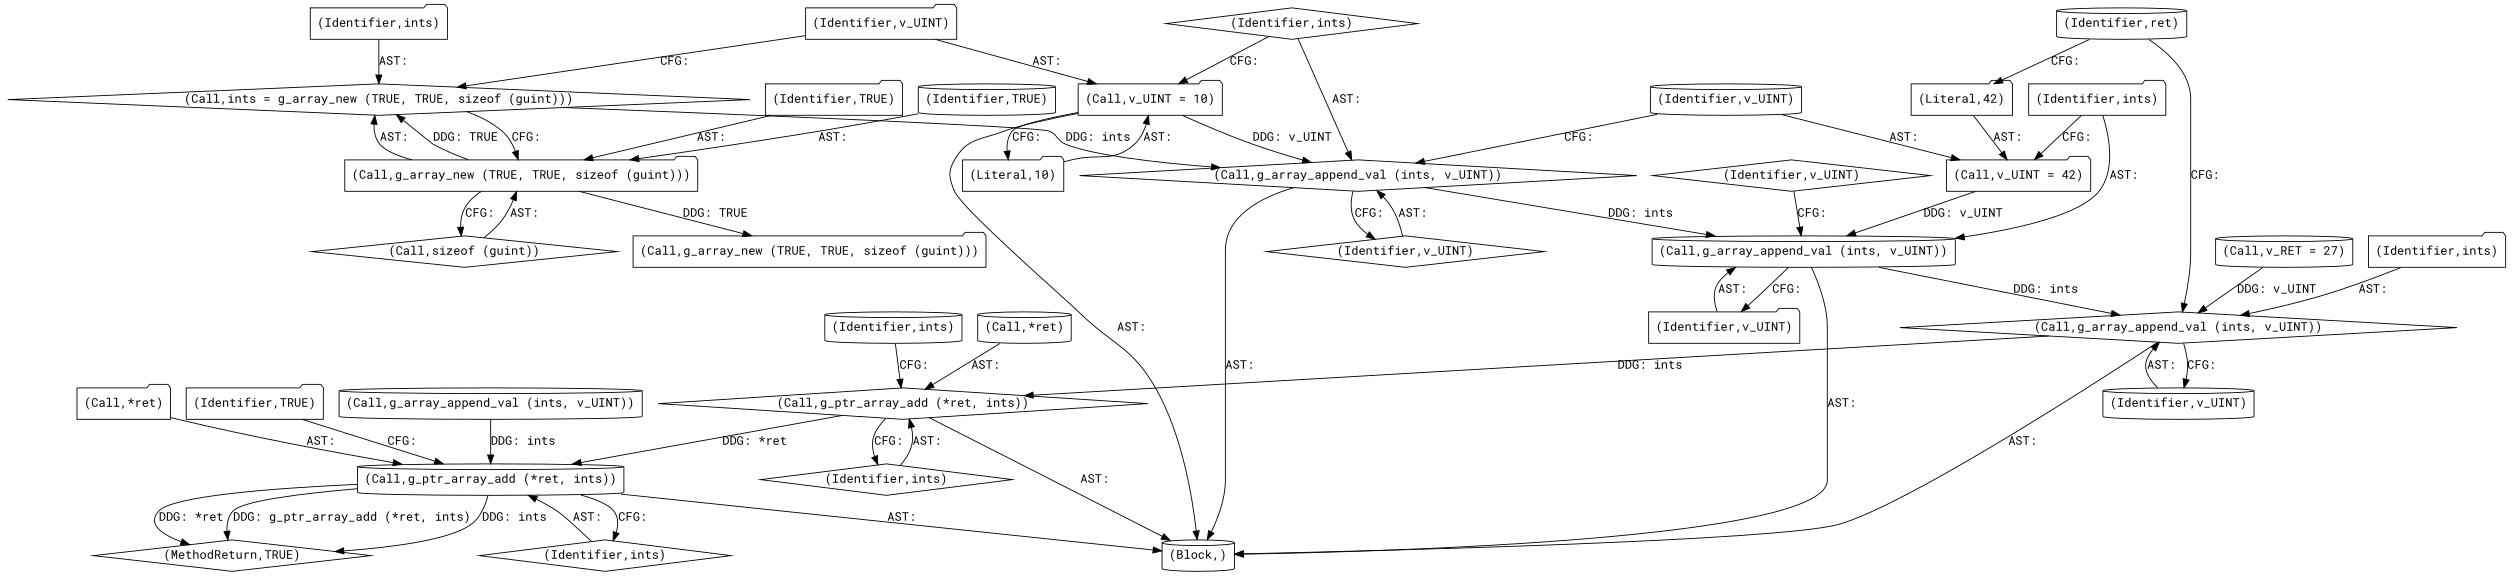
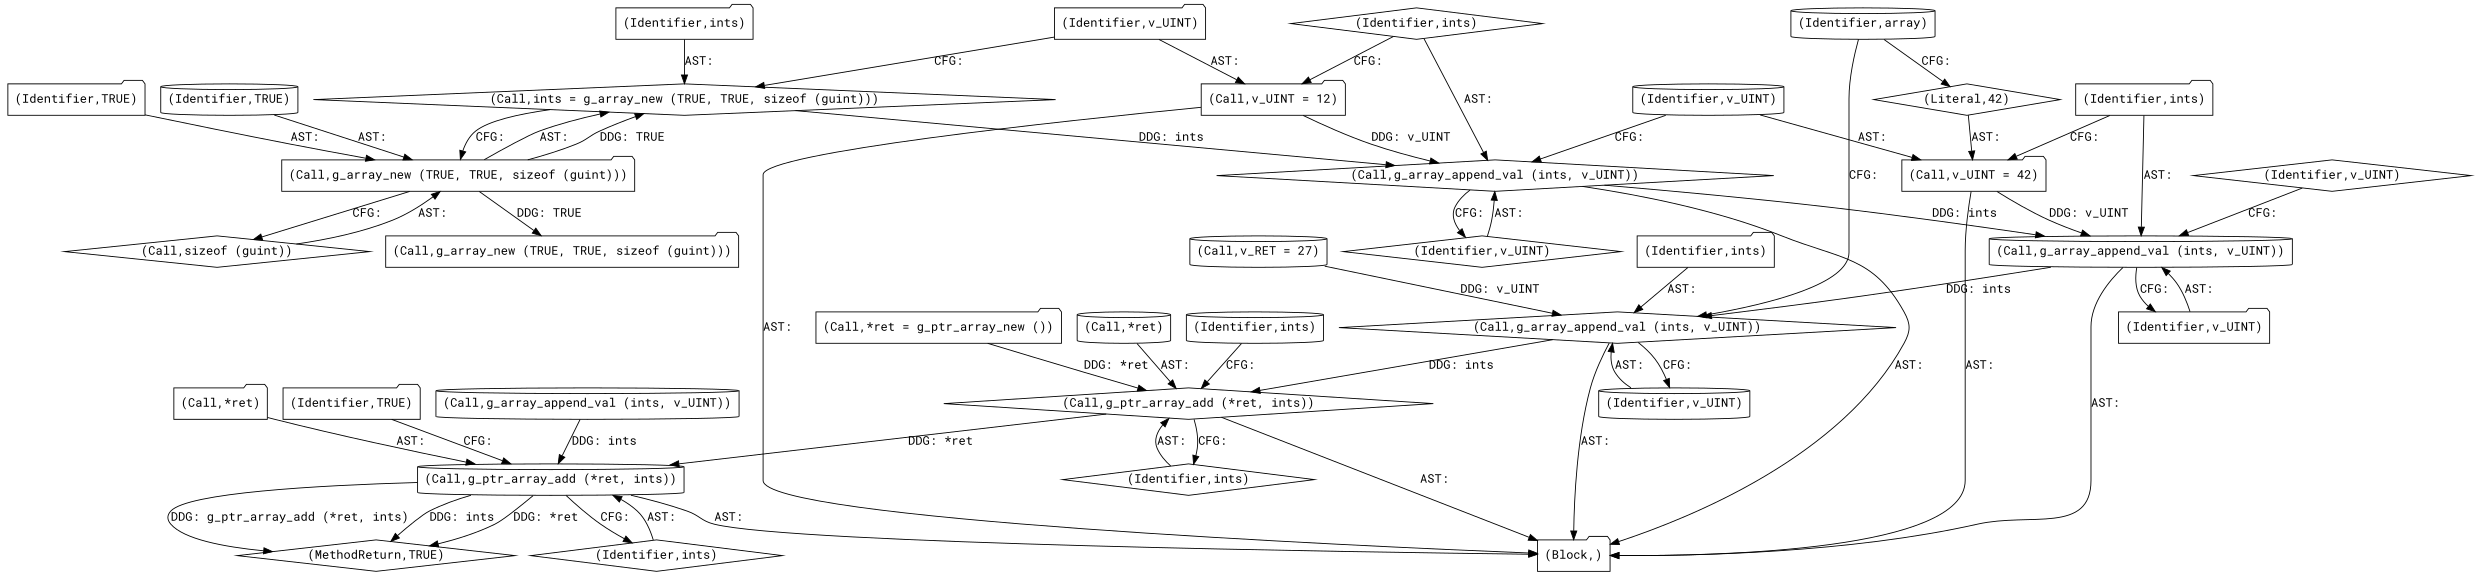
(2122, 24) -> (1863, 24)
(1150, 100) -> (1273, 100)
(1962, 100) -> (1967, 100)
(1013, 176) -> none
none -> (939, 328)
none -> (1942, 511)
(1198, 556) -> (1574, 556)
